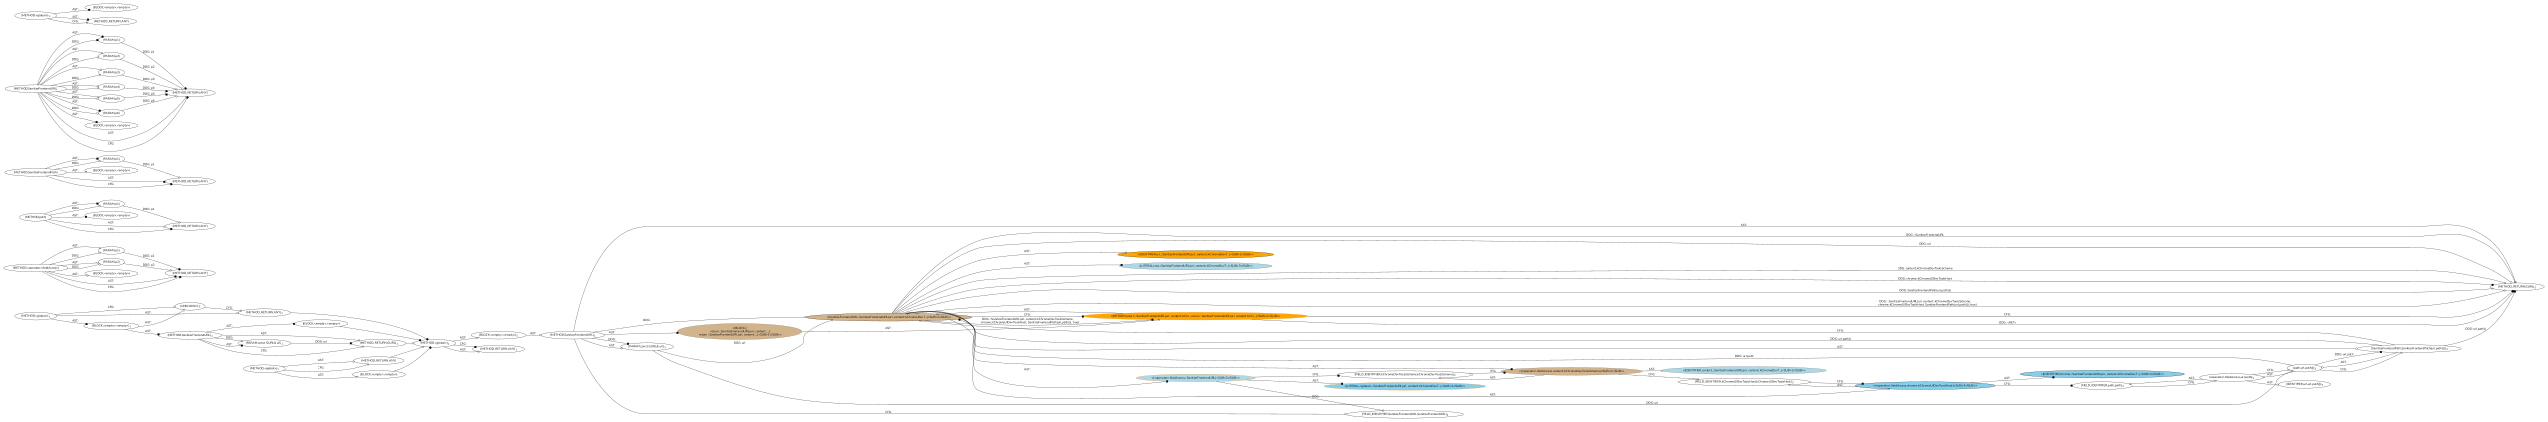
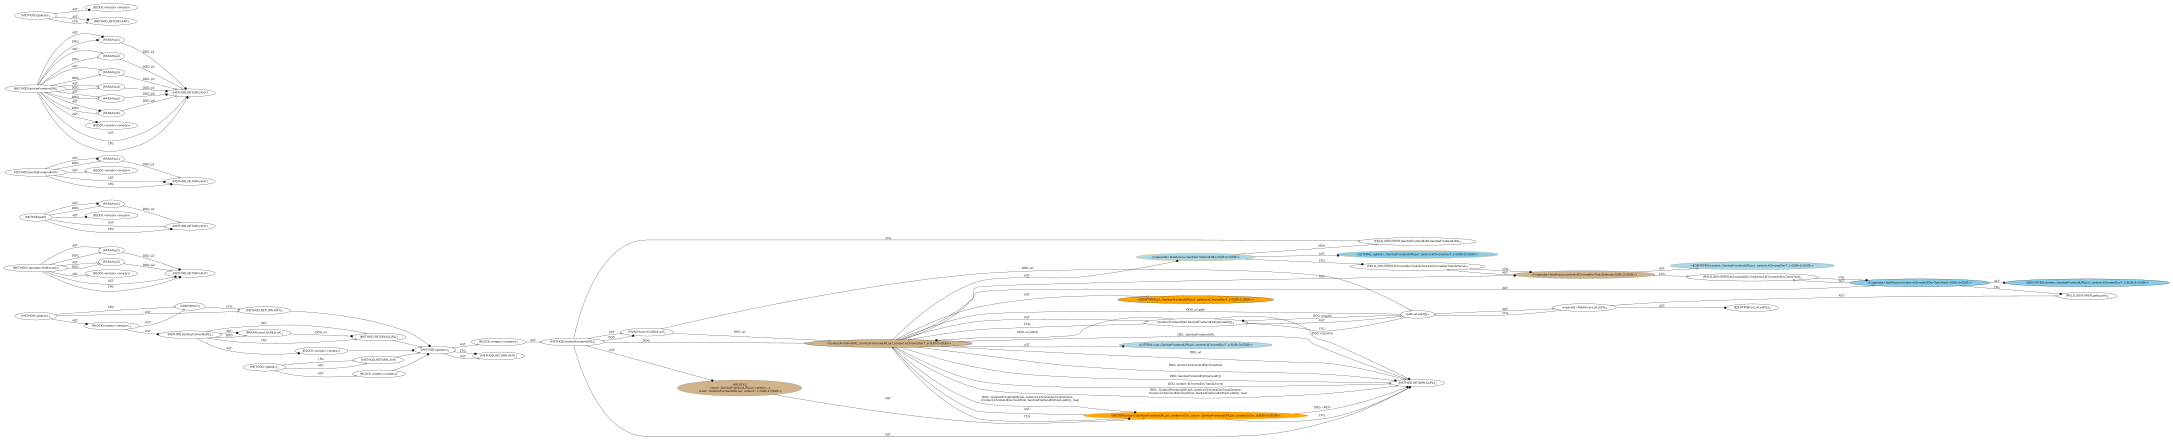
(2261, 384) -> (1670, 308)
(2173, 386) -> none
